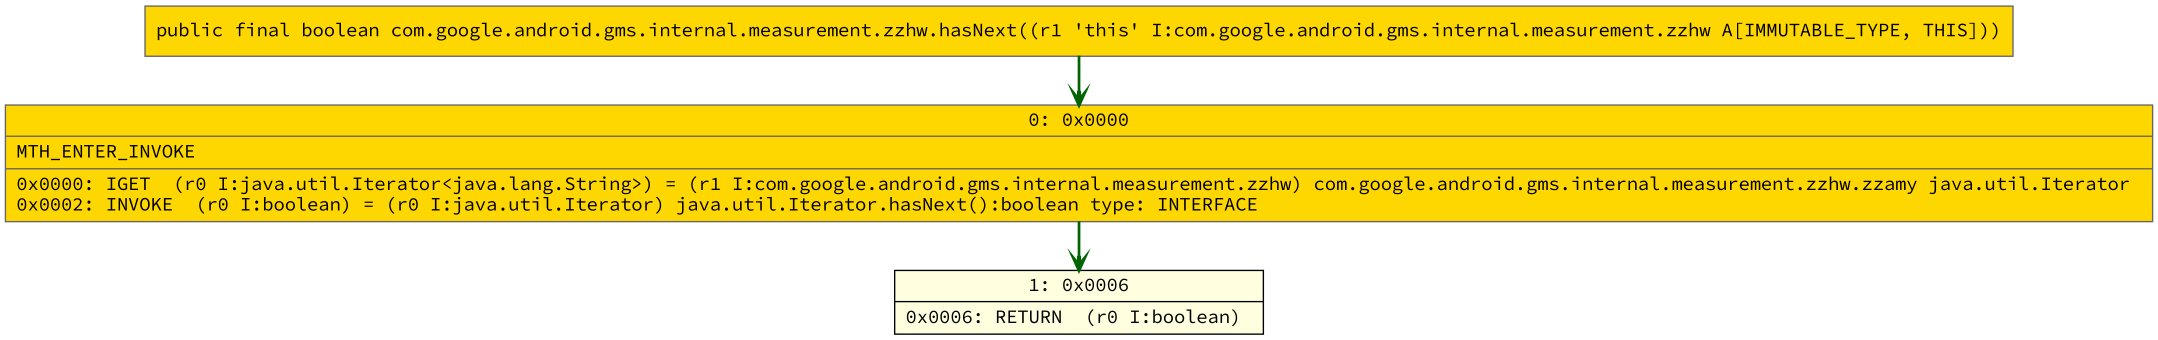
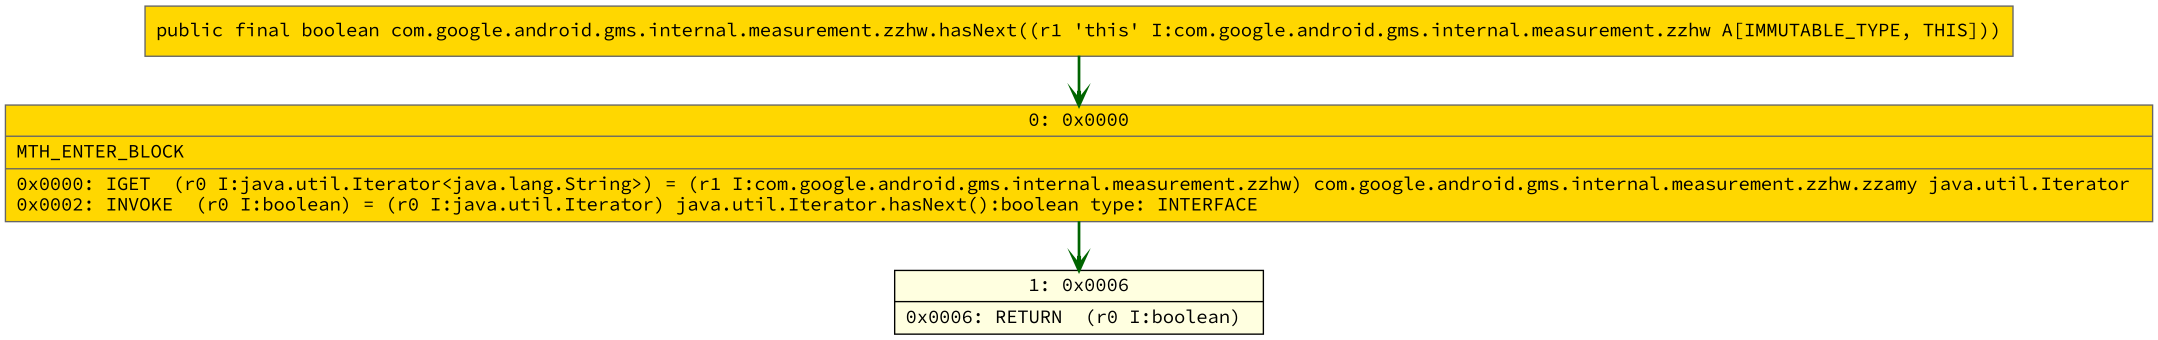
(106, 152) -> (100, 152)
